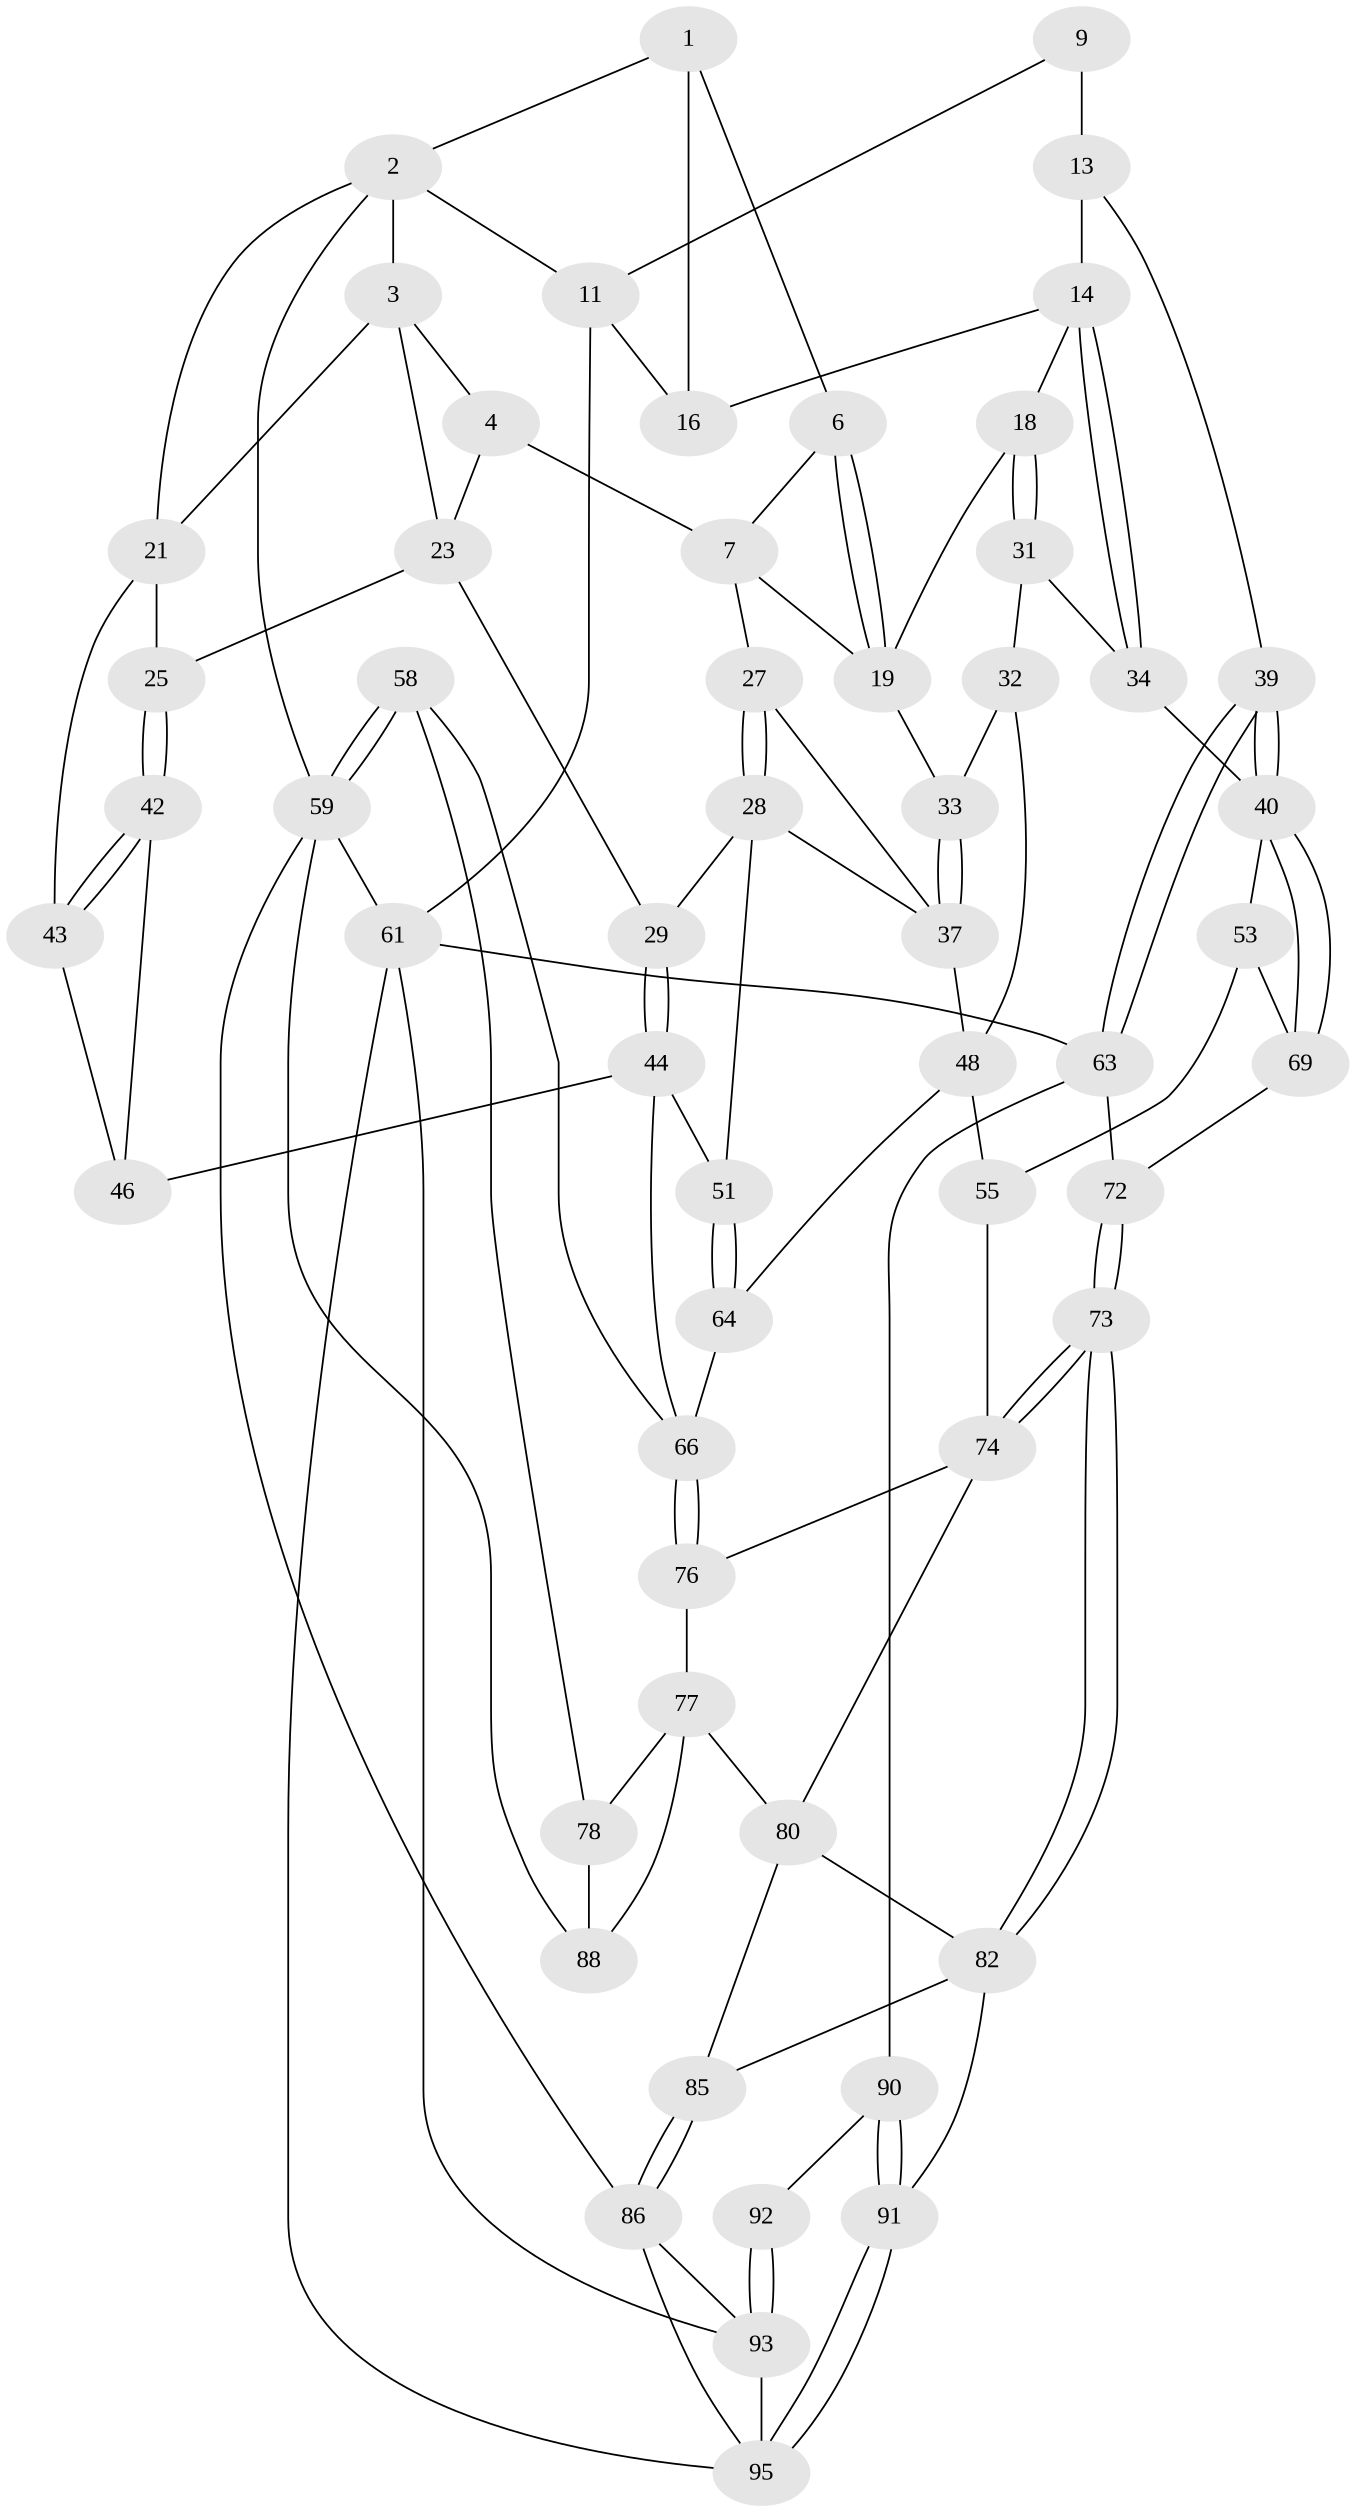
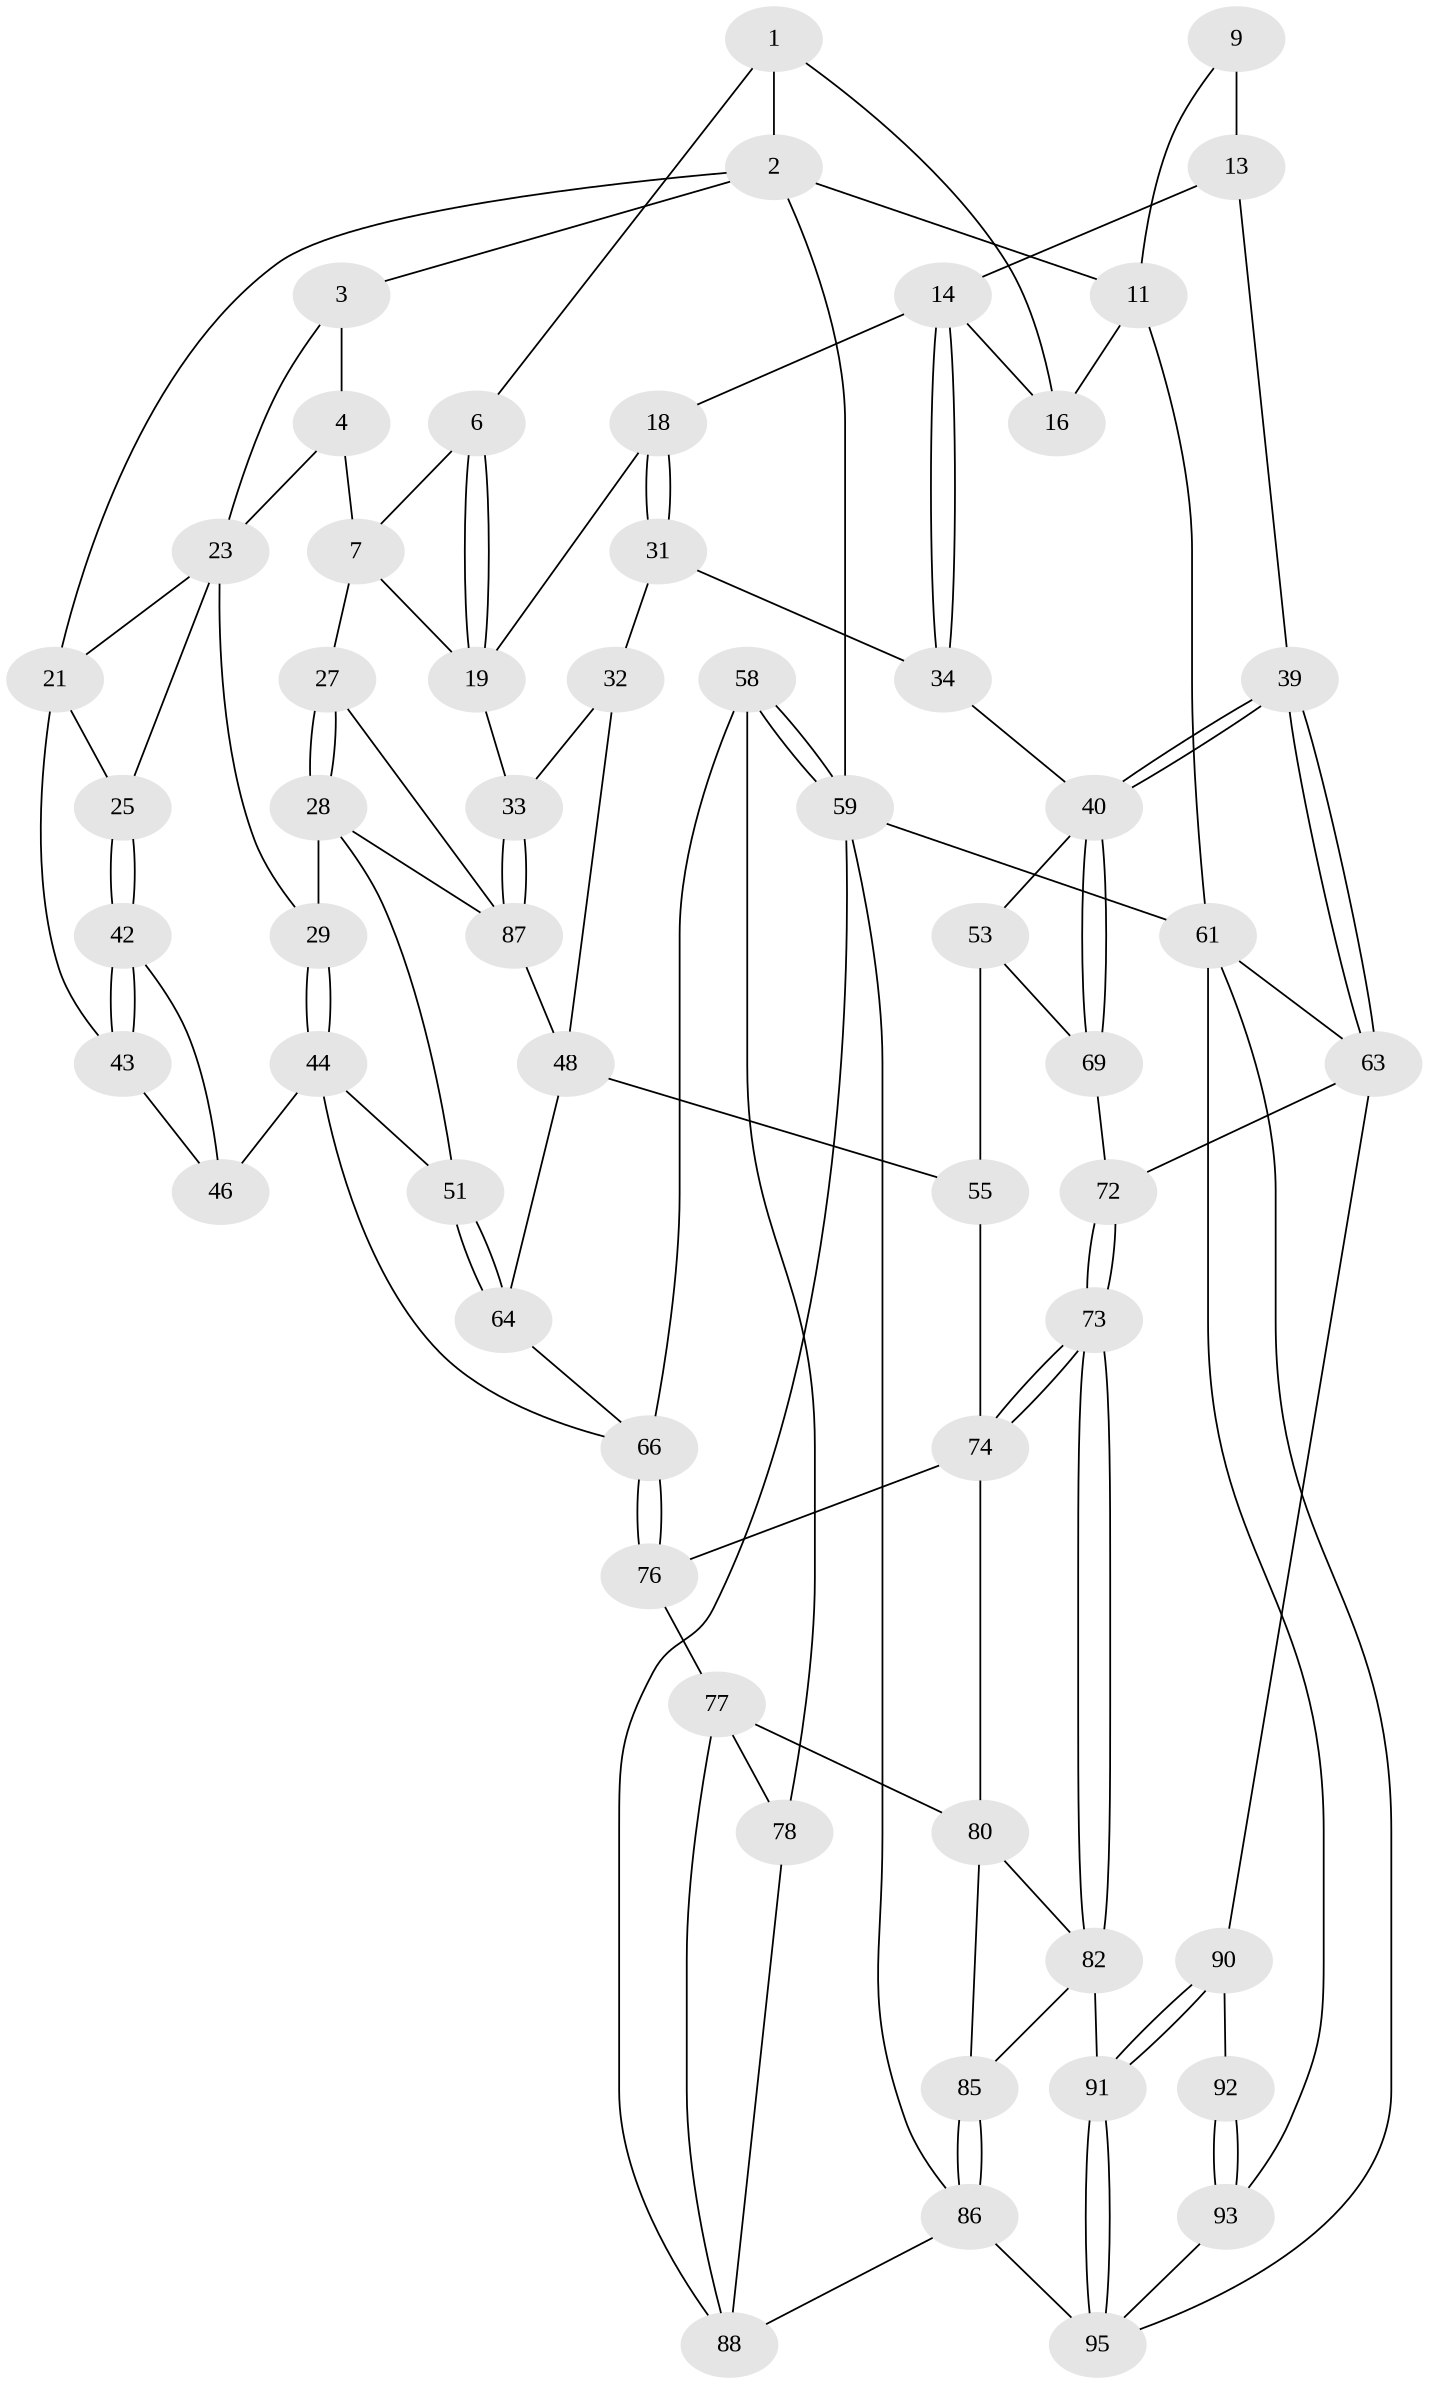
(275, 423) -> (138, 616)
(950, 936) -> (514, 936)
(697, 2281) -> (849, 2281)
